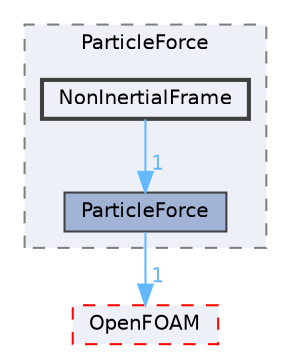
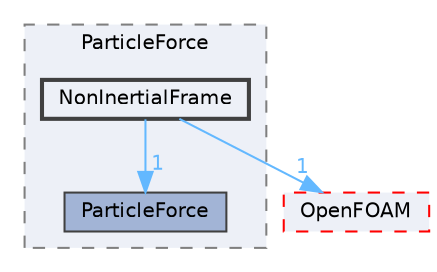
(145, 261) -> (241, 151)
